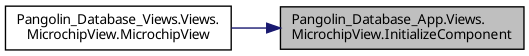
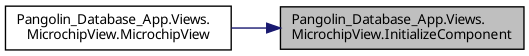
(118, 28) -> (118, 28)
